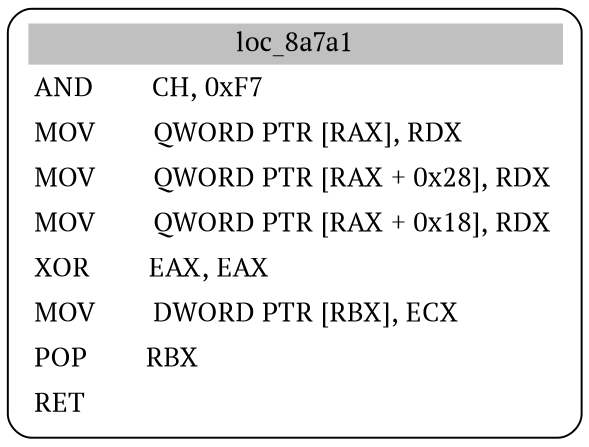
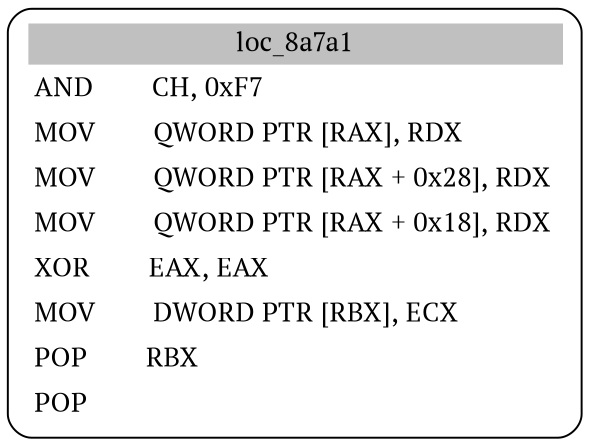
(90, 403) -> (91, 403)
